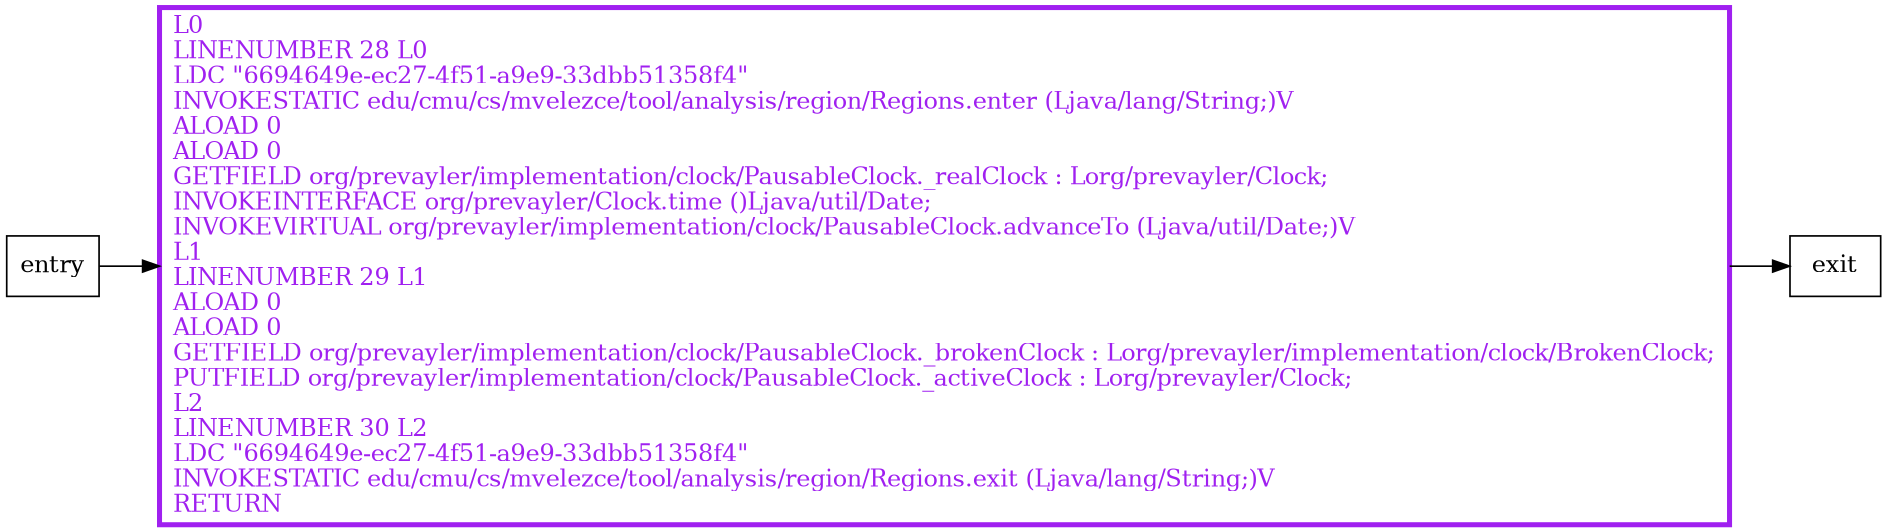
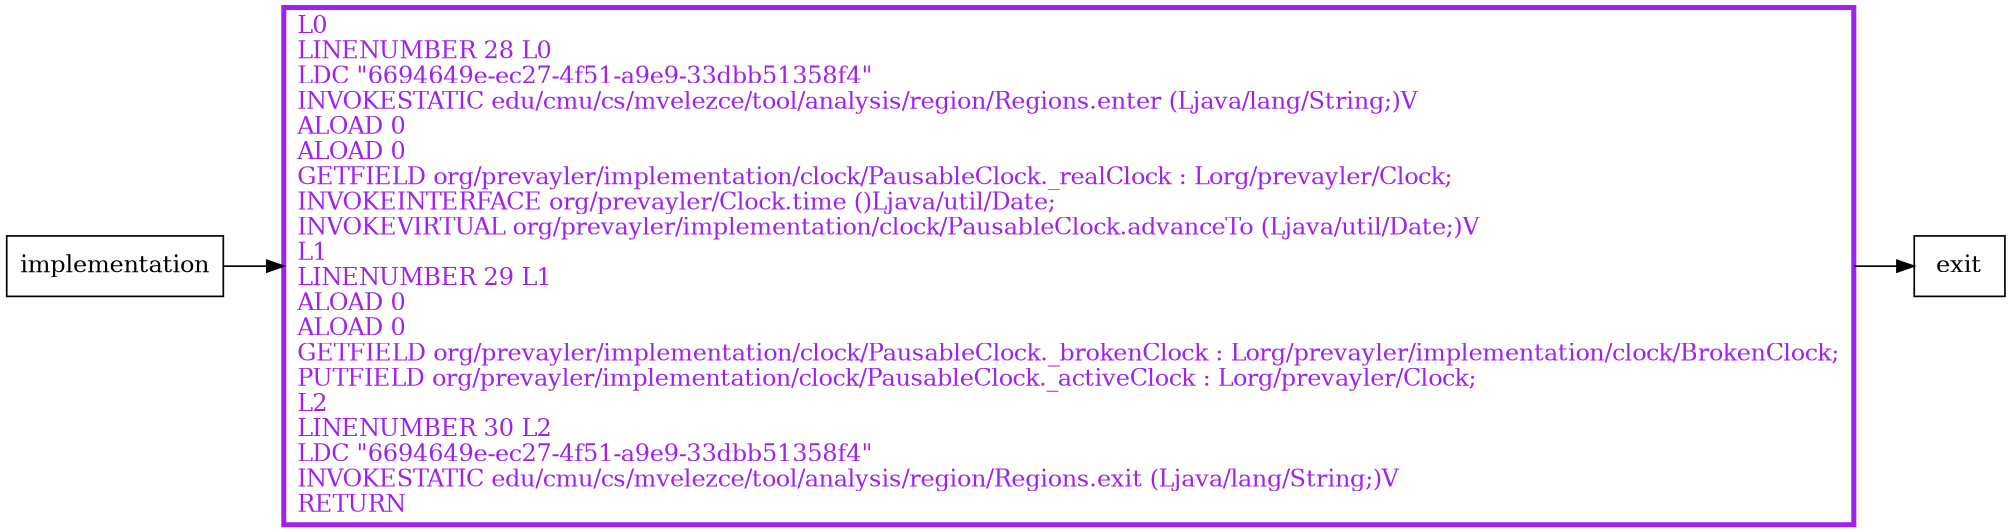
(53, 266) -> (115, 266)
